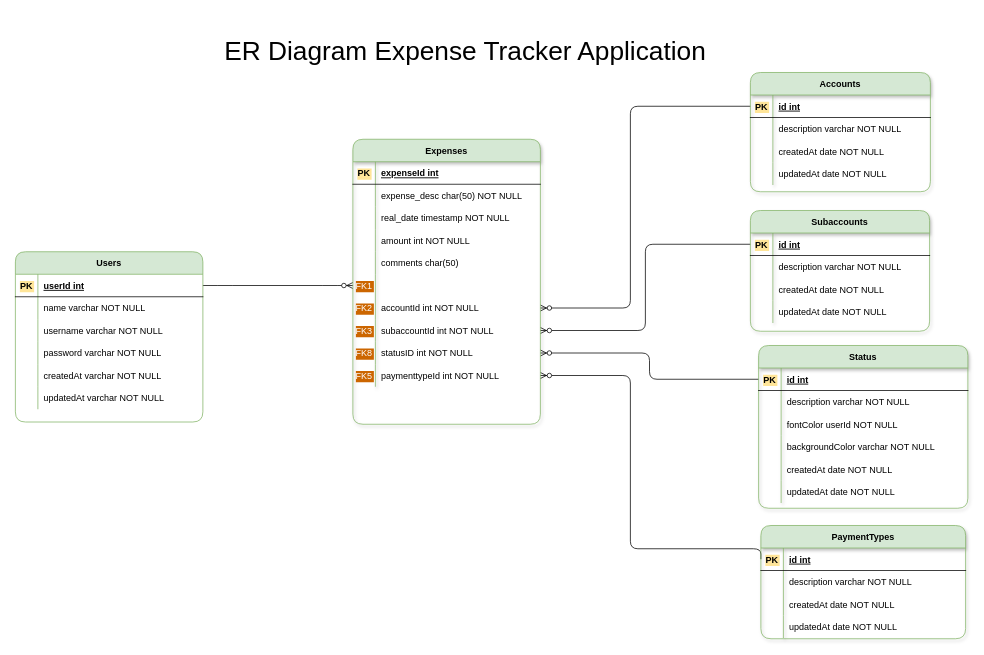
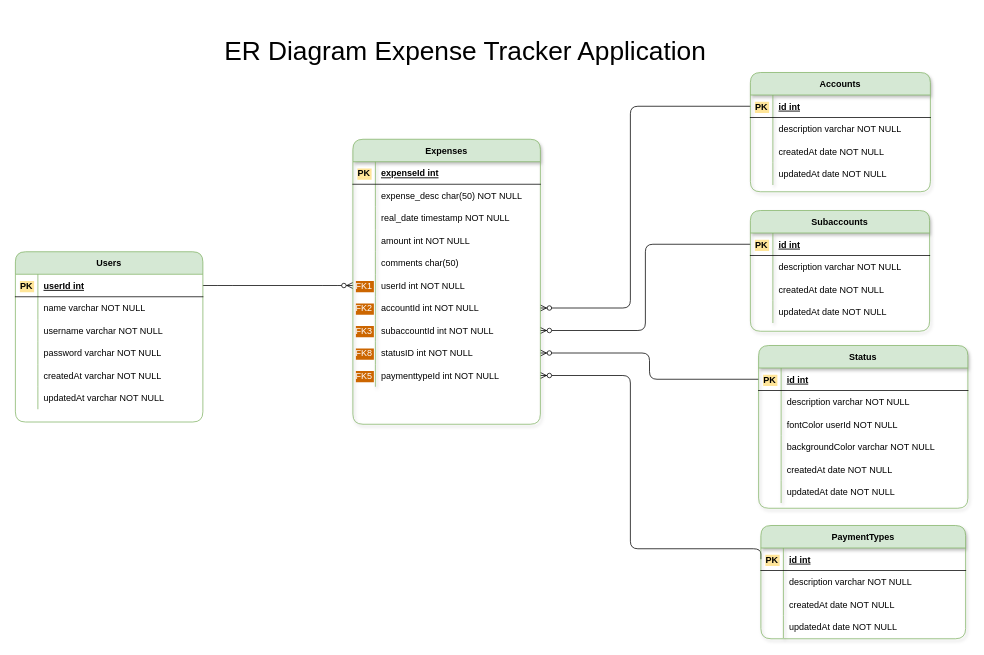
none -> (458, 285)
